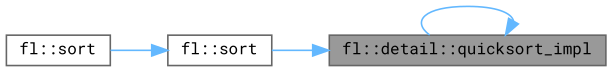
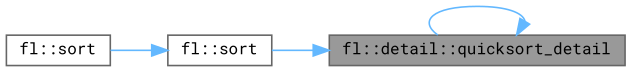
(468, 50) -> (477, 50)
